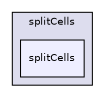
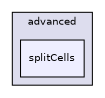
(52, 22) -> (52, 22)
